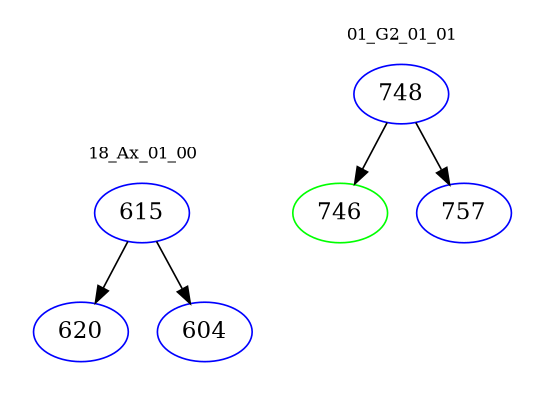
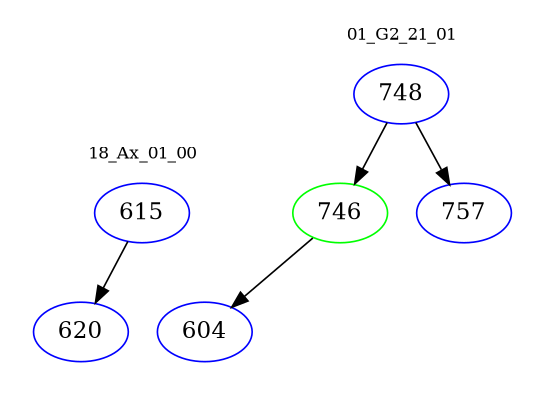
(402, 36) -> (402, 36)
(169, 265) -> (279, 267)
